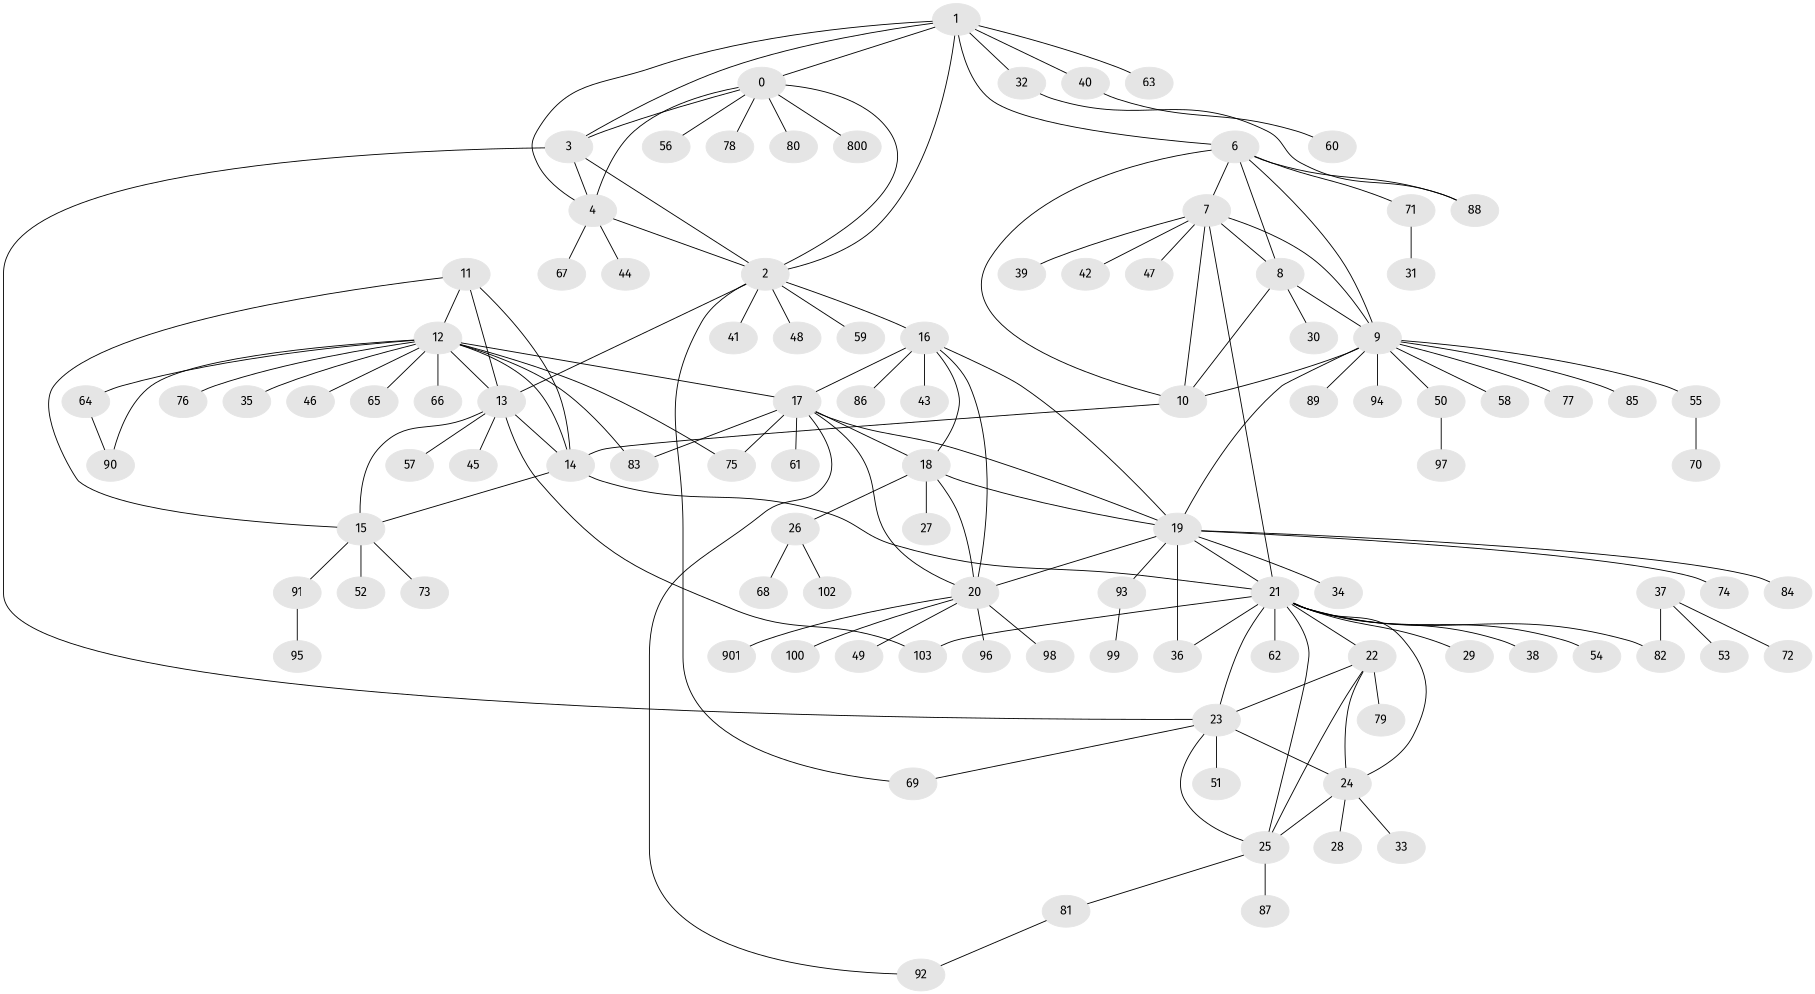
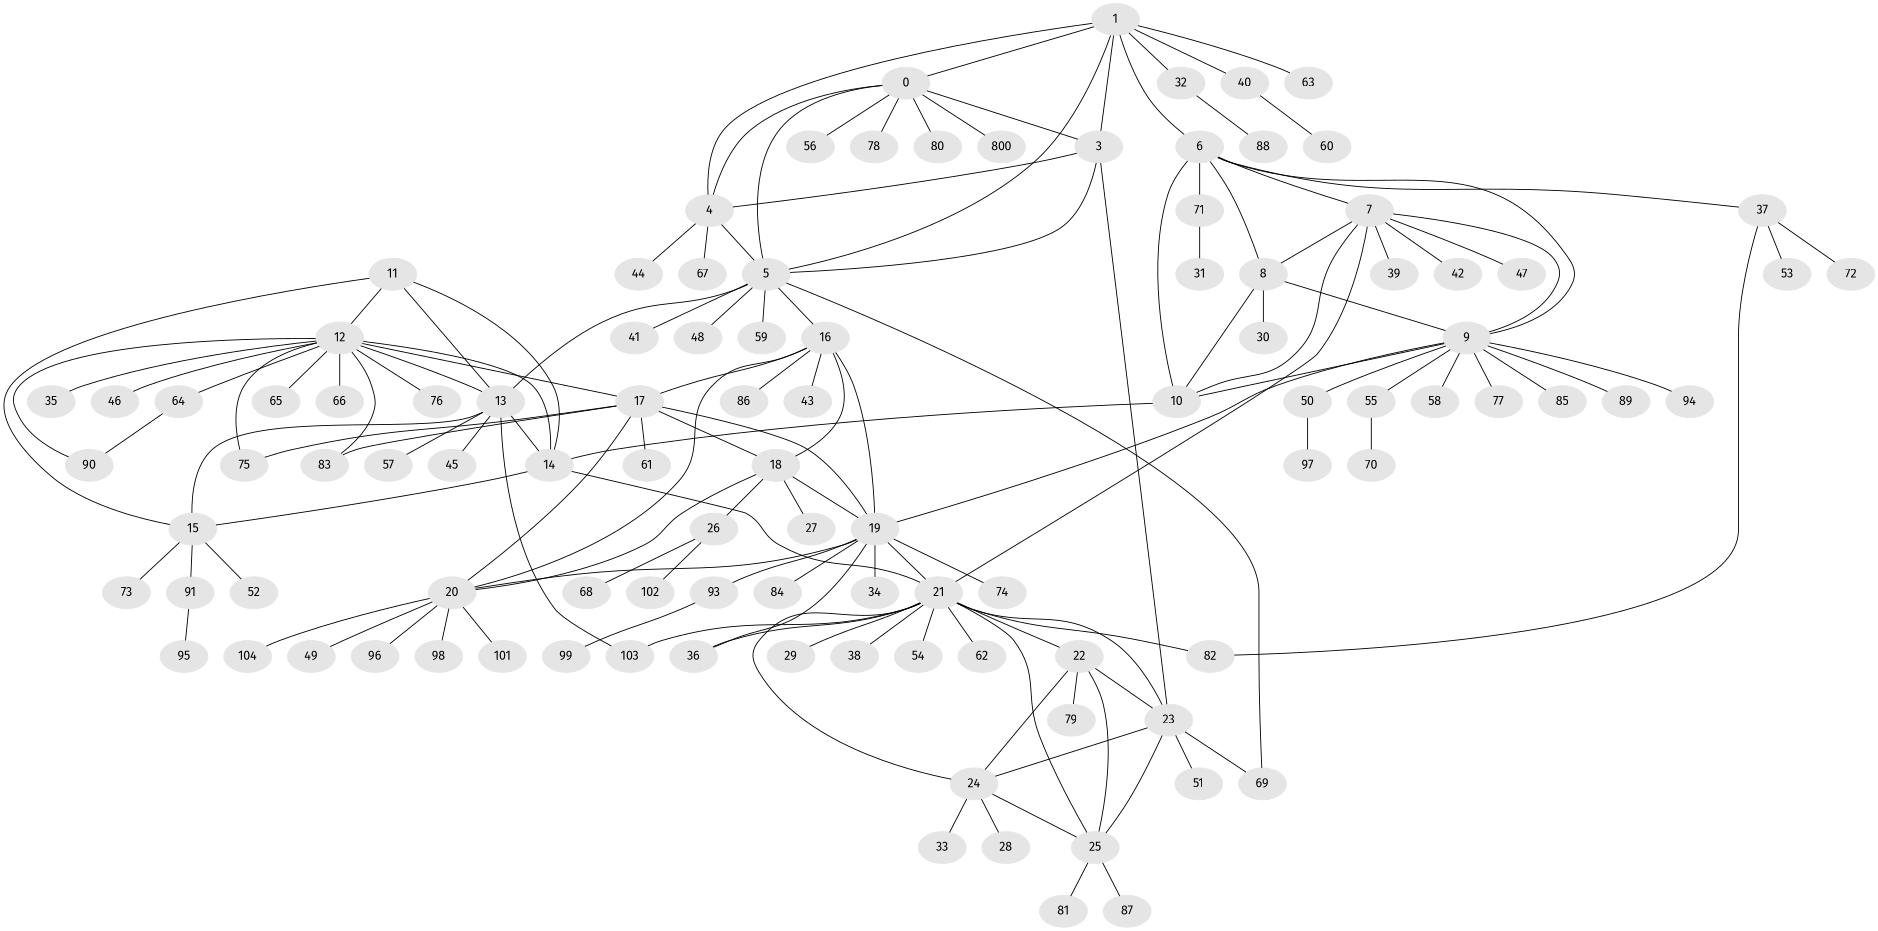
(1356, 178) -> (1451, 189)
(765, 274) -> (766, 274)
(732, 656) -> (503, 656)
(795, 656) -> (248, 656)
(921, 975) -> none
